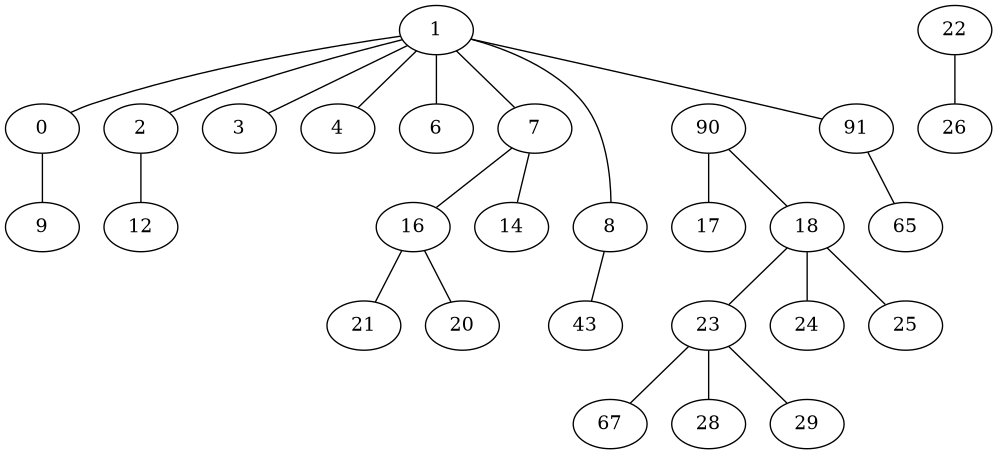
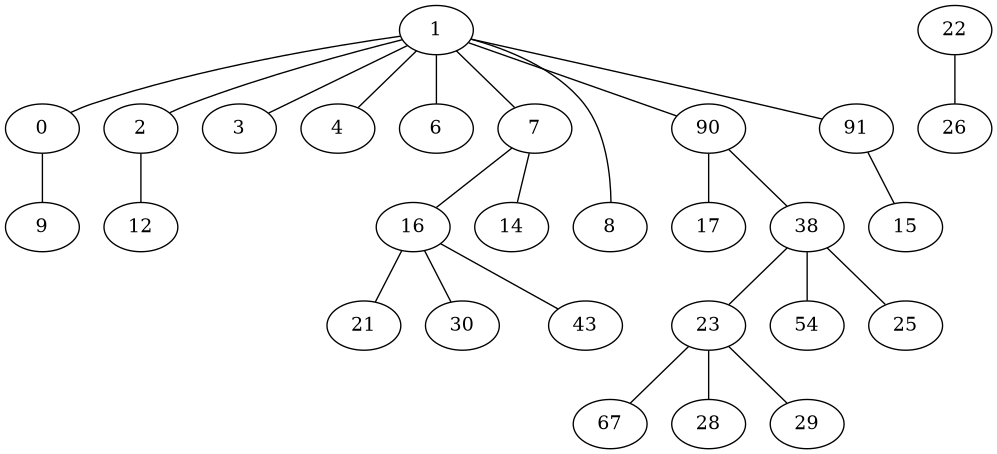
none -> (573, 79)
(807, 227) -> (807, 227)
(906, 227) -> (906, 227)
(598, 276) -> (499, 276)
(462, 326) -> (462, 326)
(807, 326) -> (807, 326)
